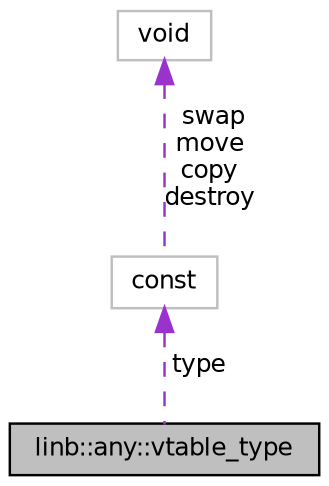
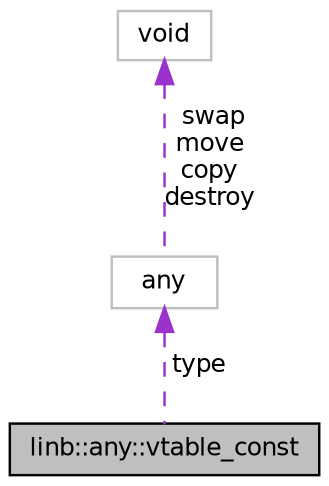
(165, 282) -> (165, 282)
(165, 449) -> (165, 449)
